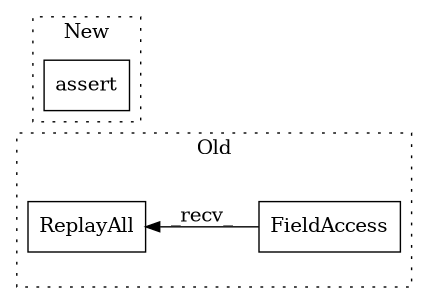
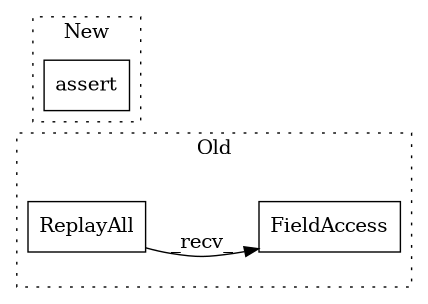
(209, 227) -> (195, 256)
